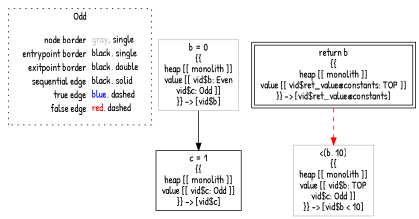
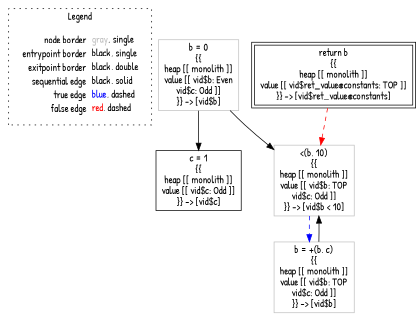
(80, 17) -> (80, 17)
none -> (249, 128)
none -> (314, 277)
